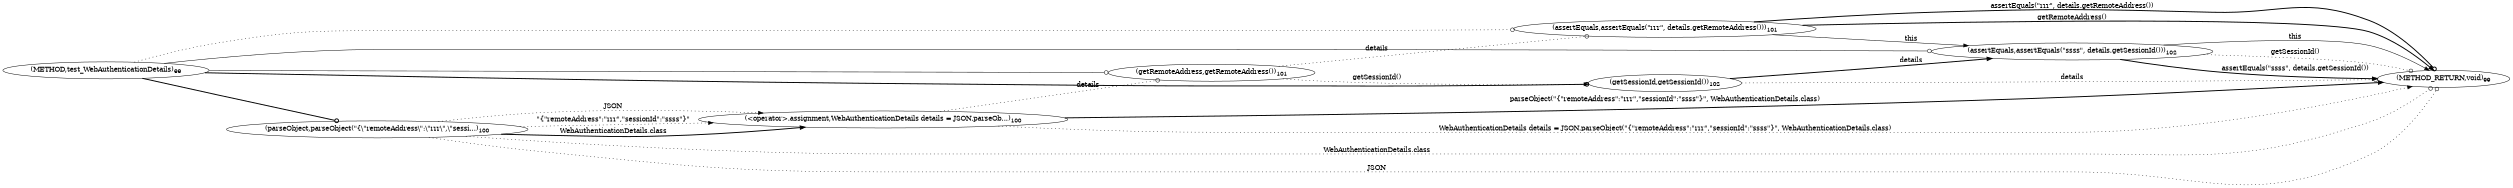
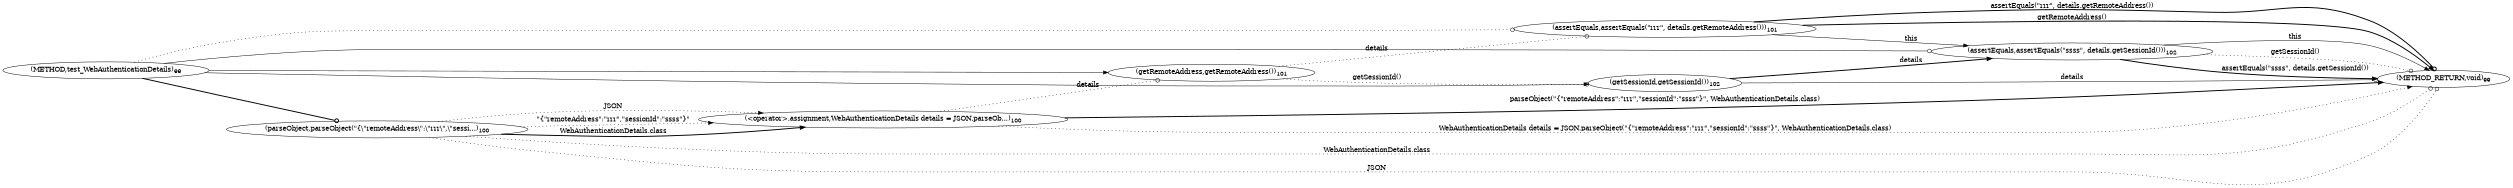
(657, 72) -> (656, 72)
(2058, 82) -> (2058, 82)
(895, 84) -> (895, 84)
